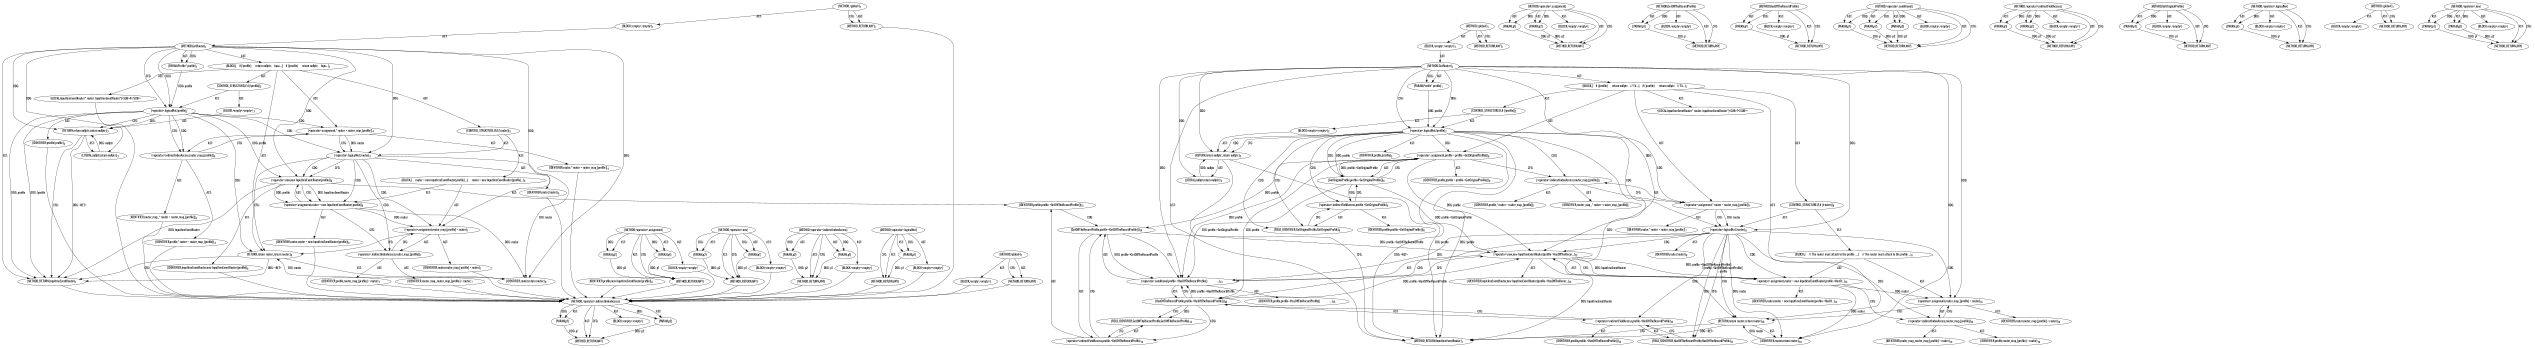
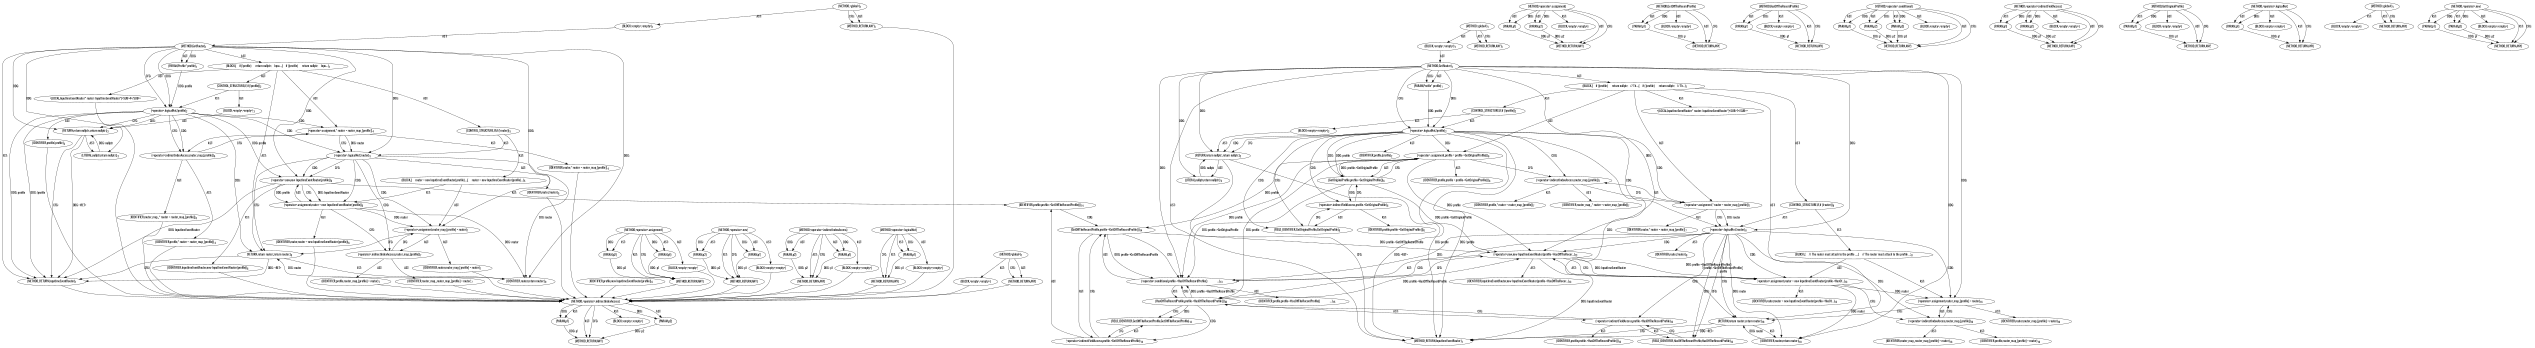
(1082, 205) -> (1082, 205)
